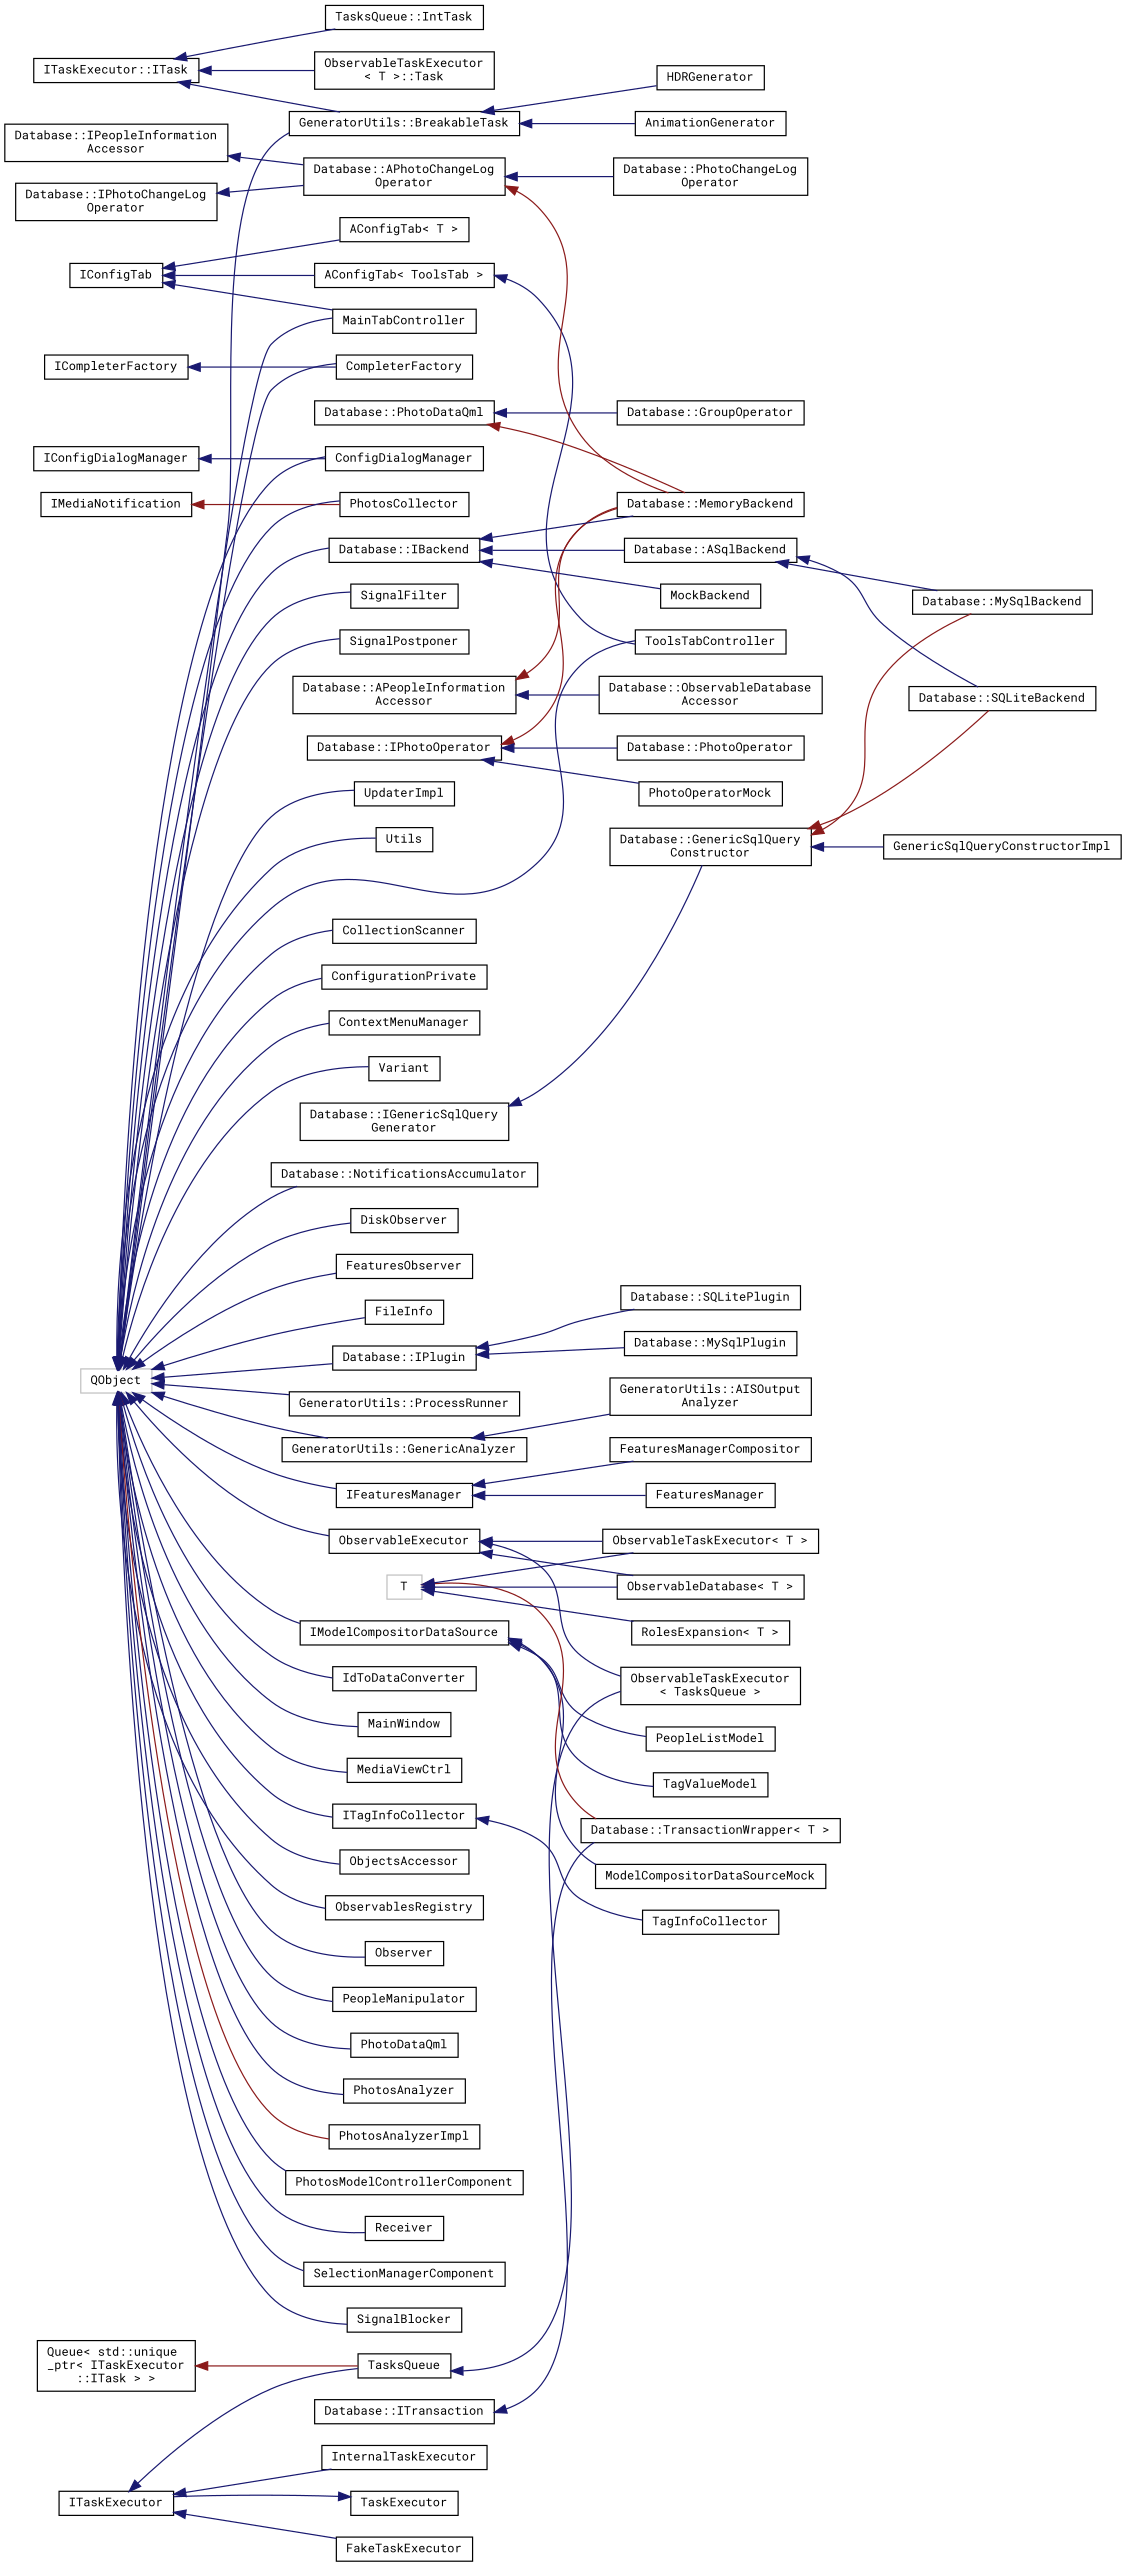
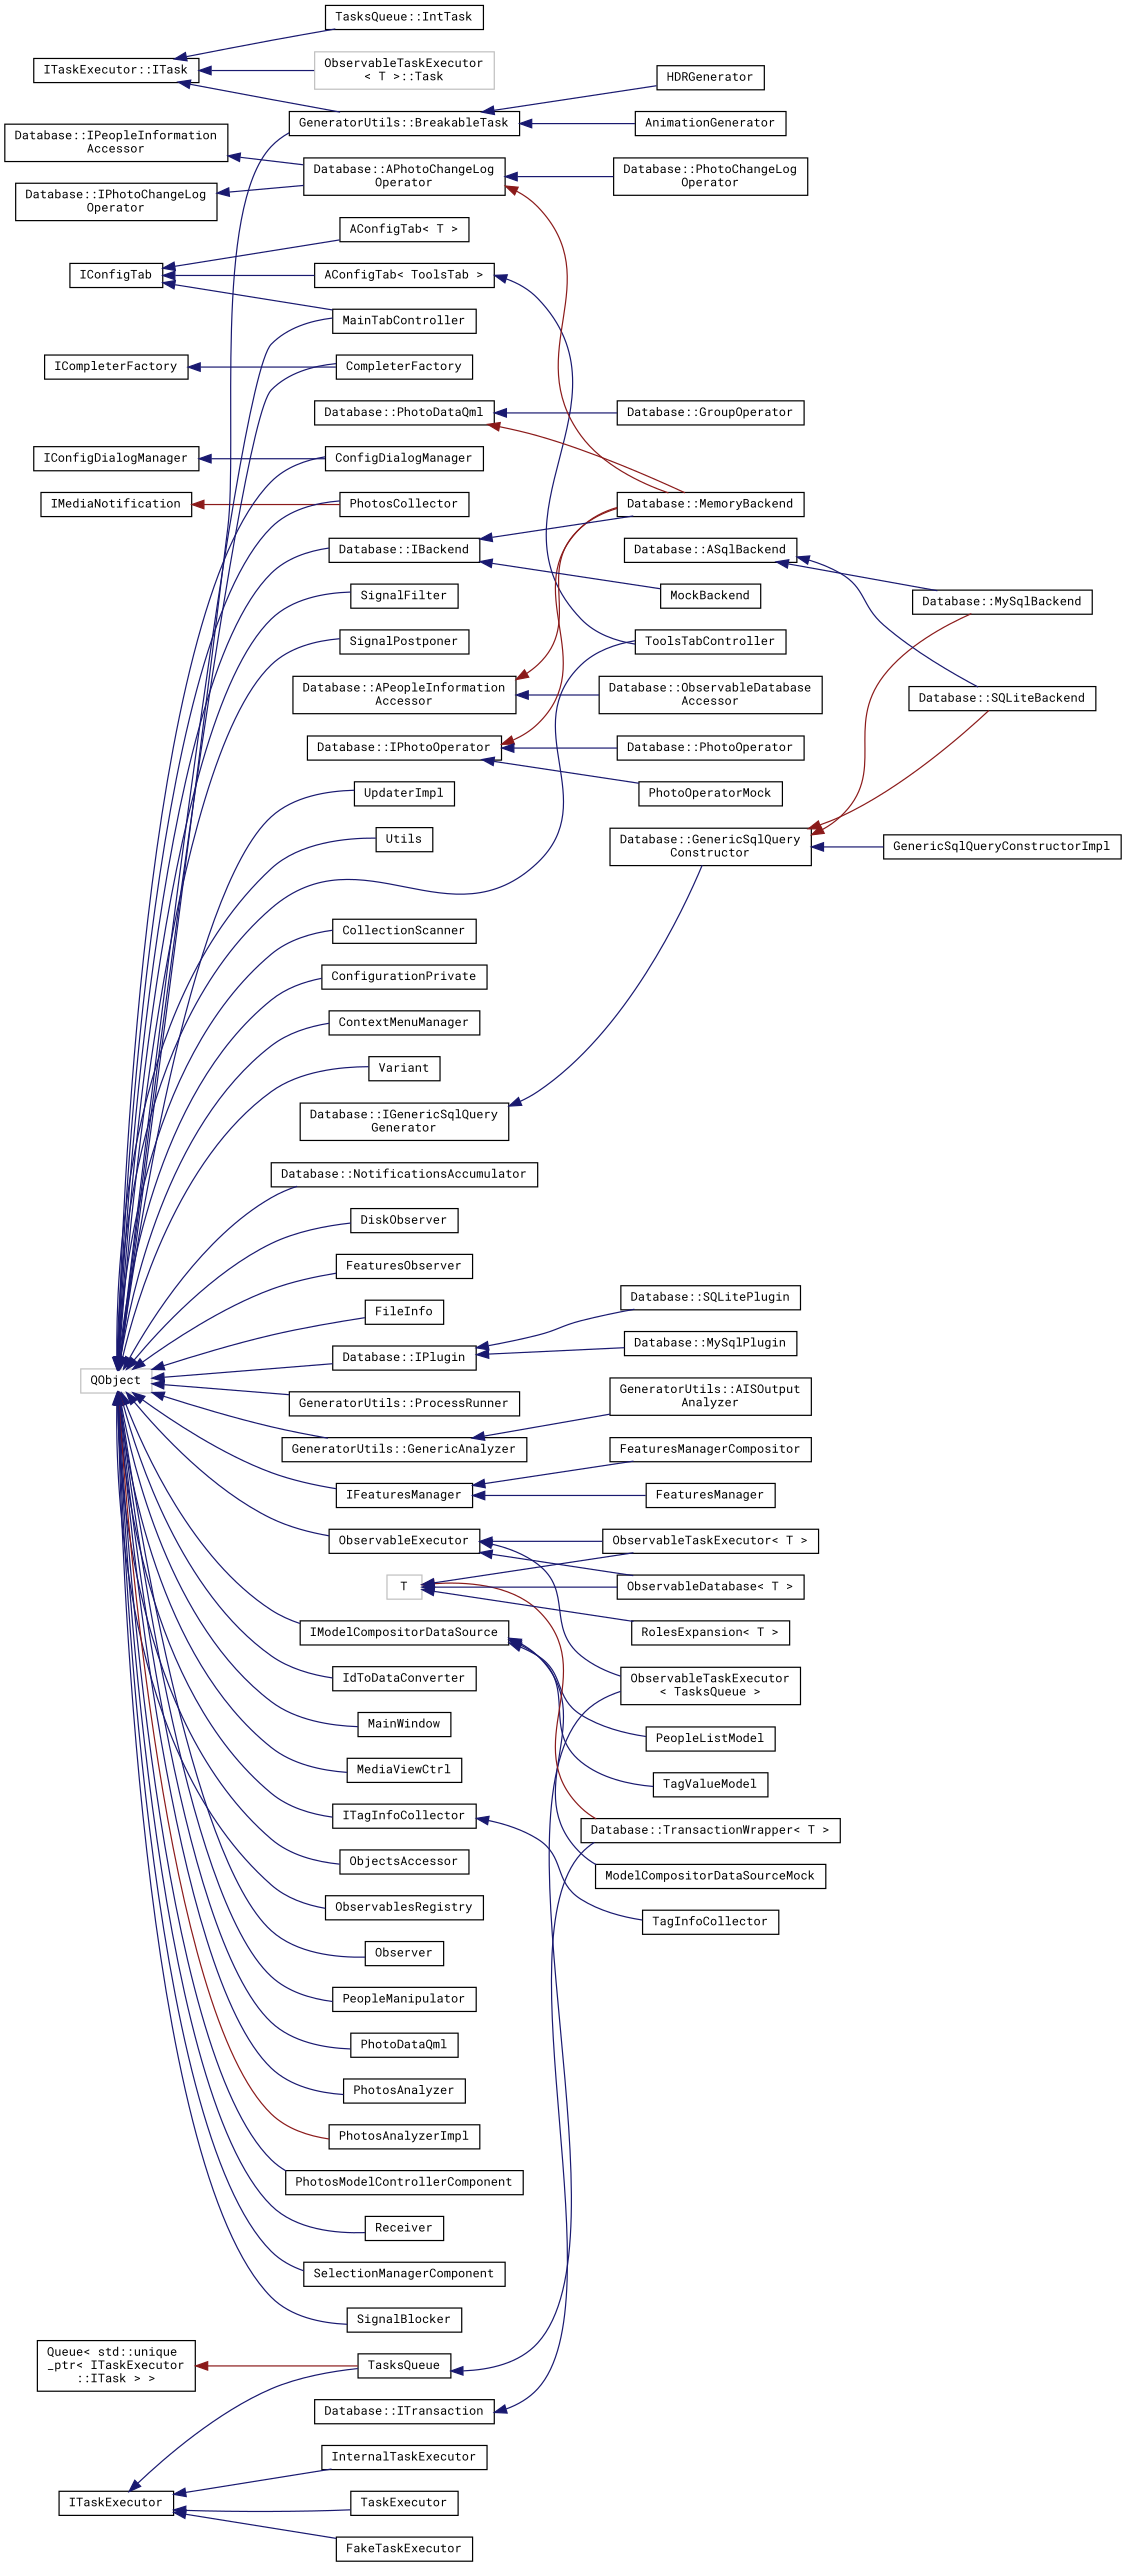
(404, 71) -> (404, 71)
(575, 550) -> none
(256, 2495) -> (268, 2511)
